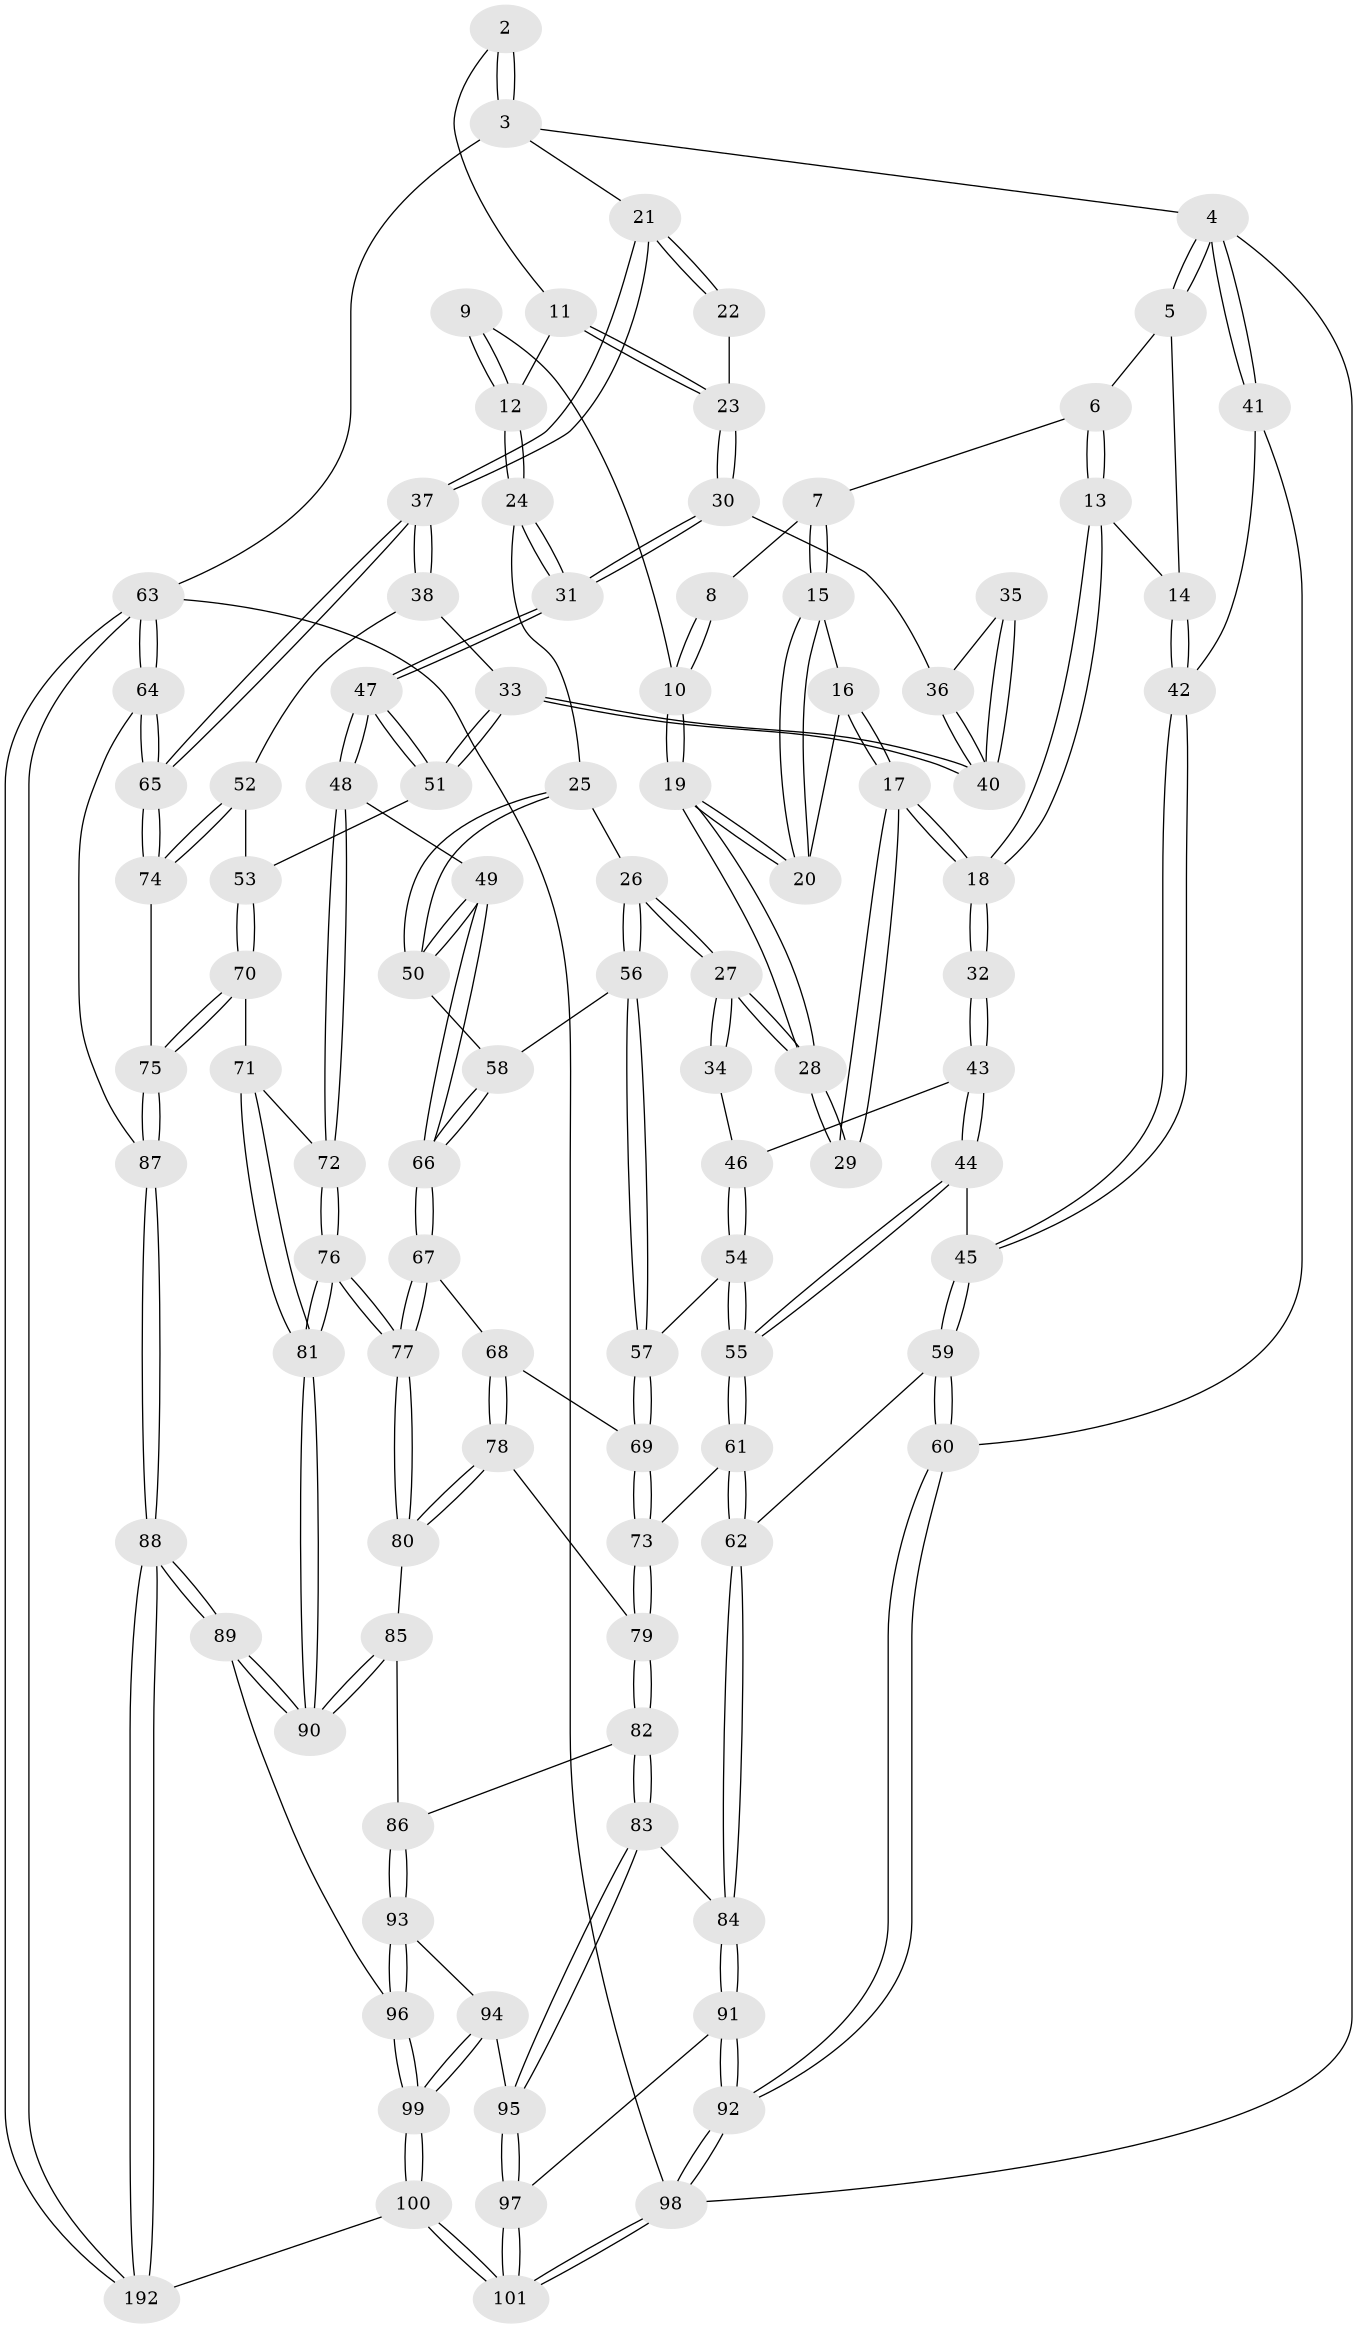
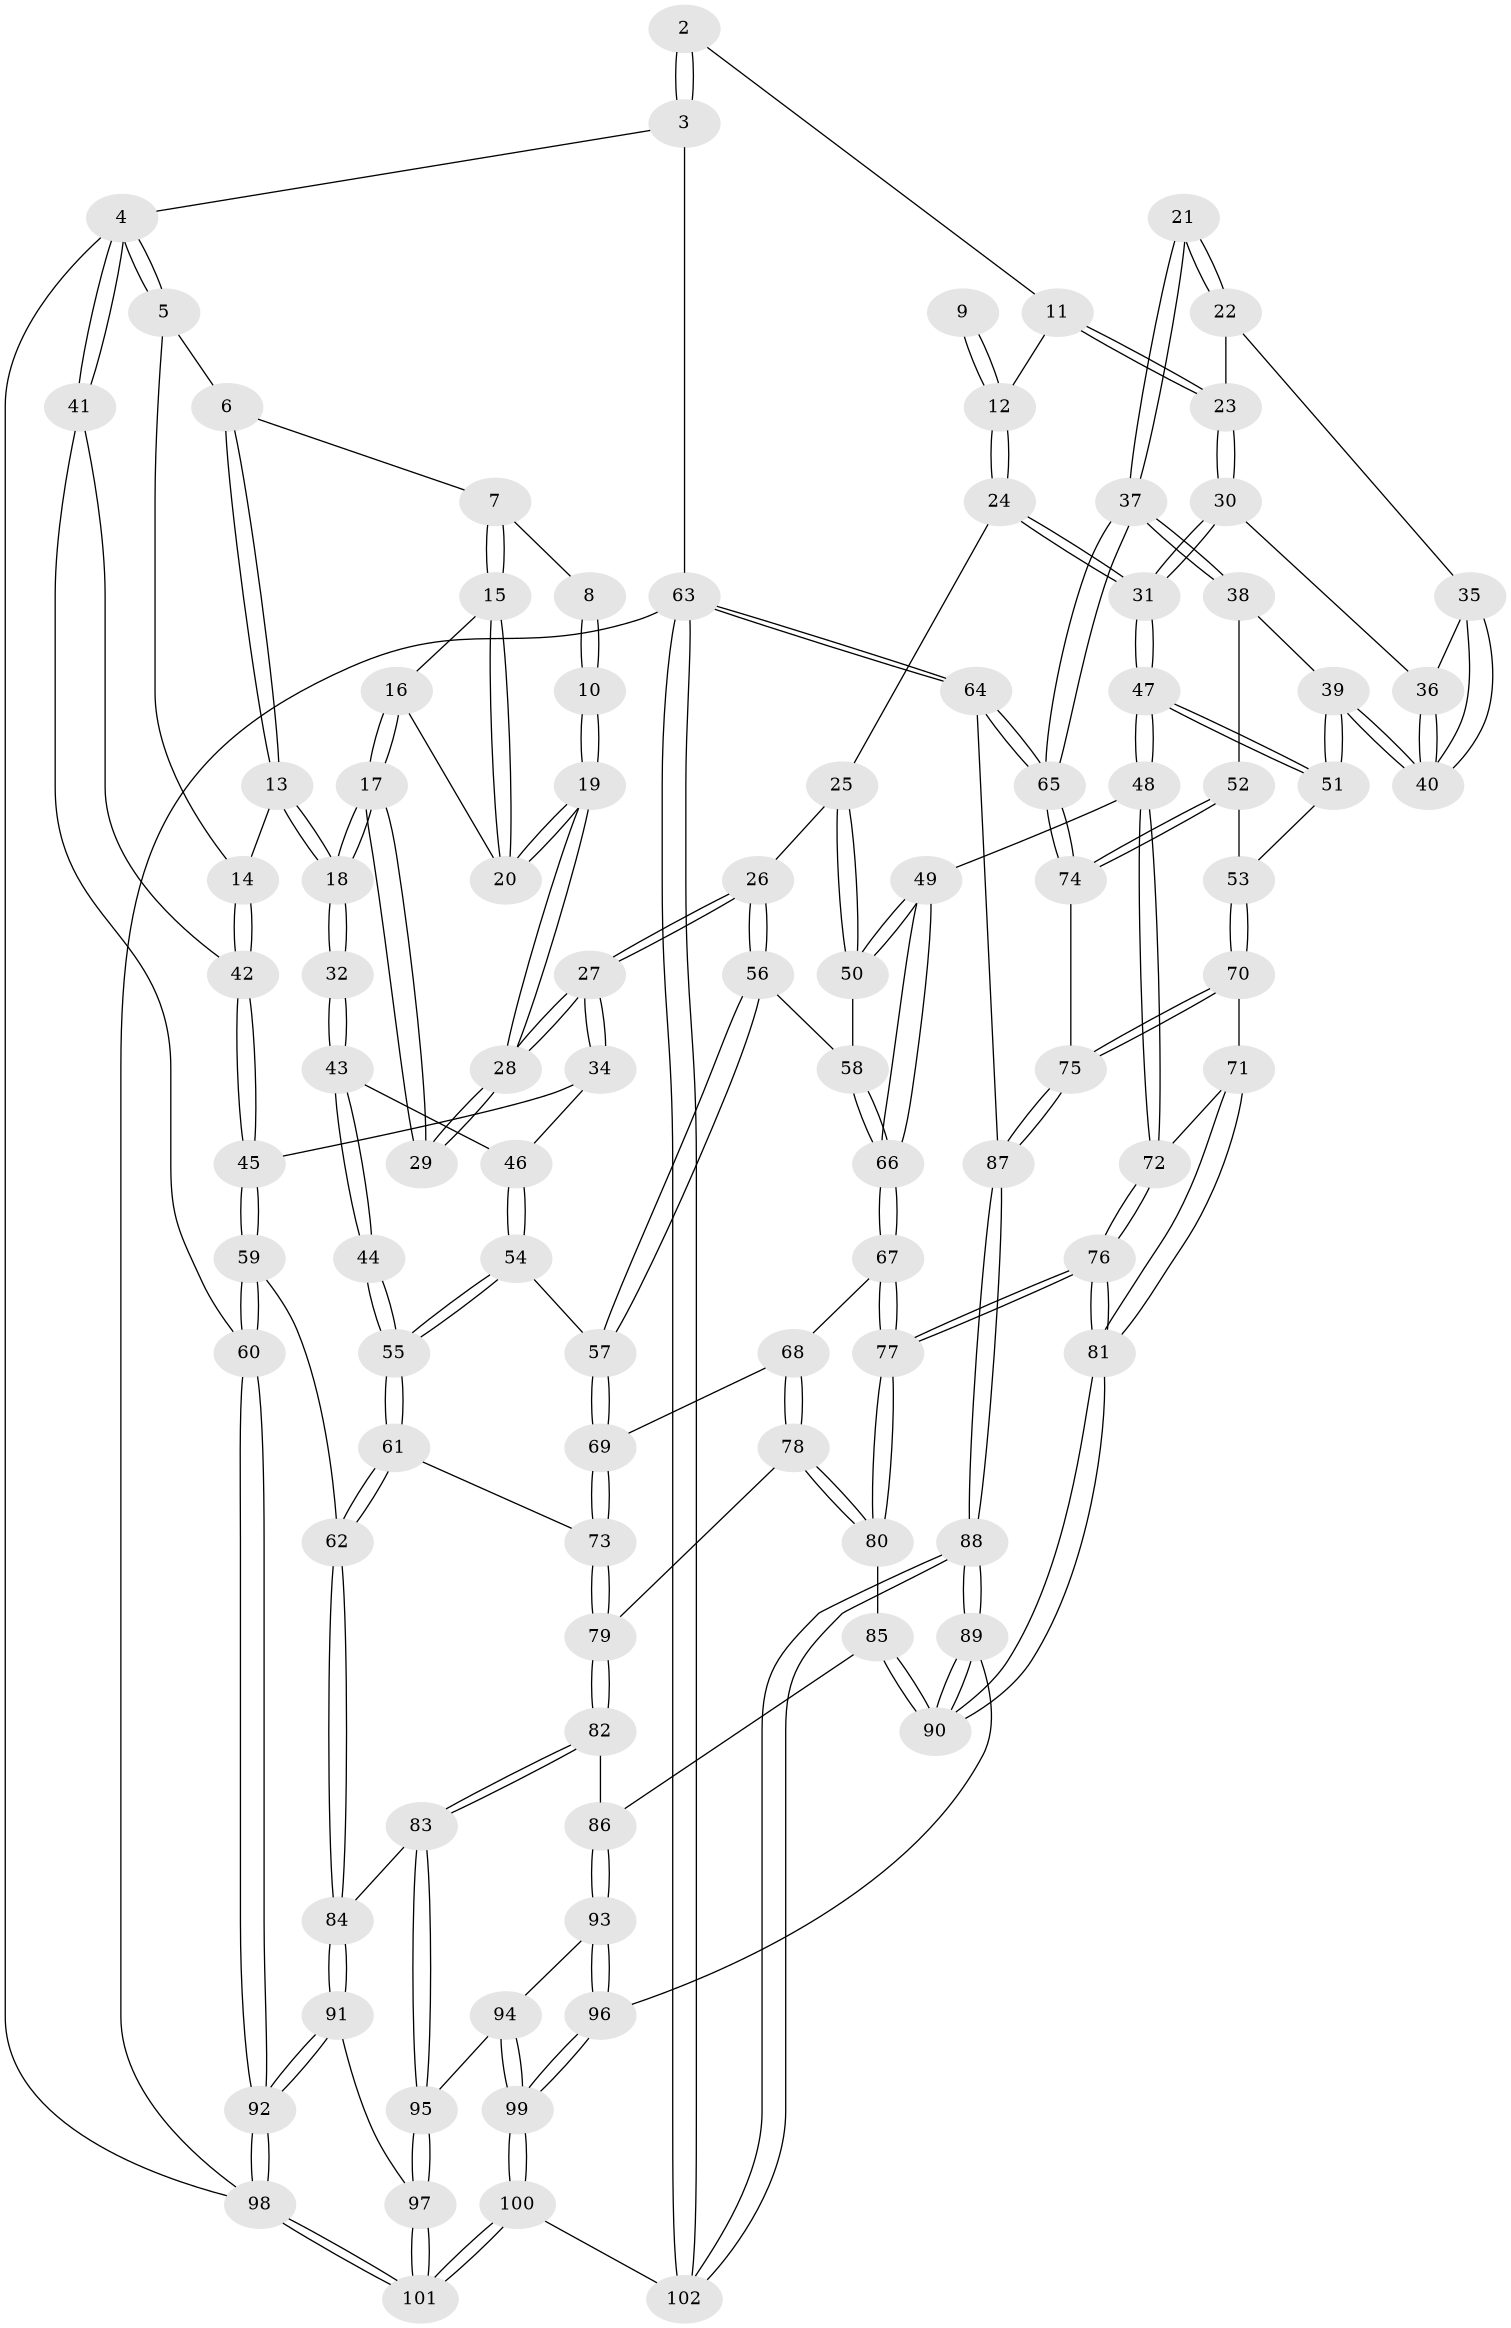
(575, 171) -> none
none -> (1348, 455)
(613, 480) -> none
(511, 691) -> (1334, 691)
(967, 1212) -> (400, 1131)
(142, 2299) -> (685, 2299)
